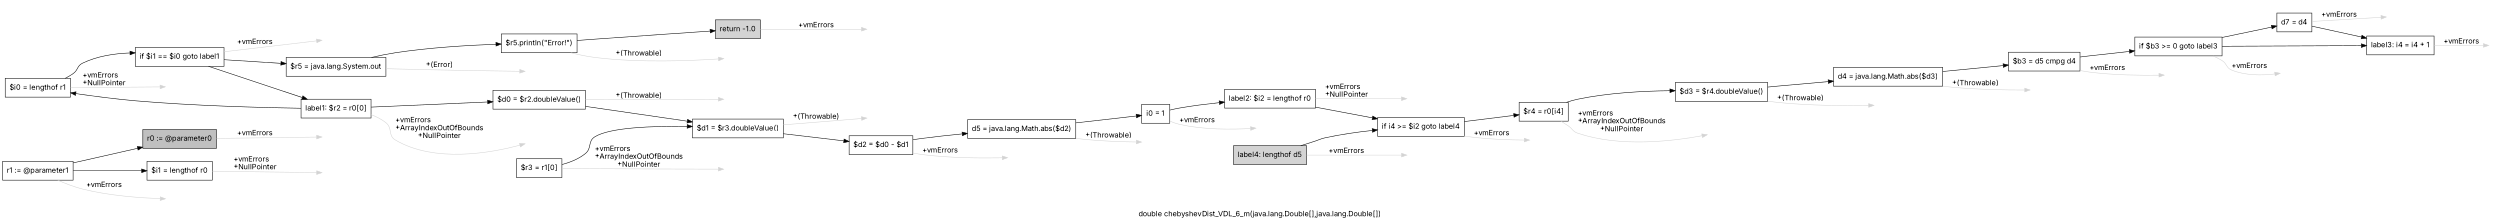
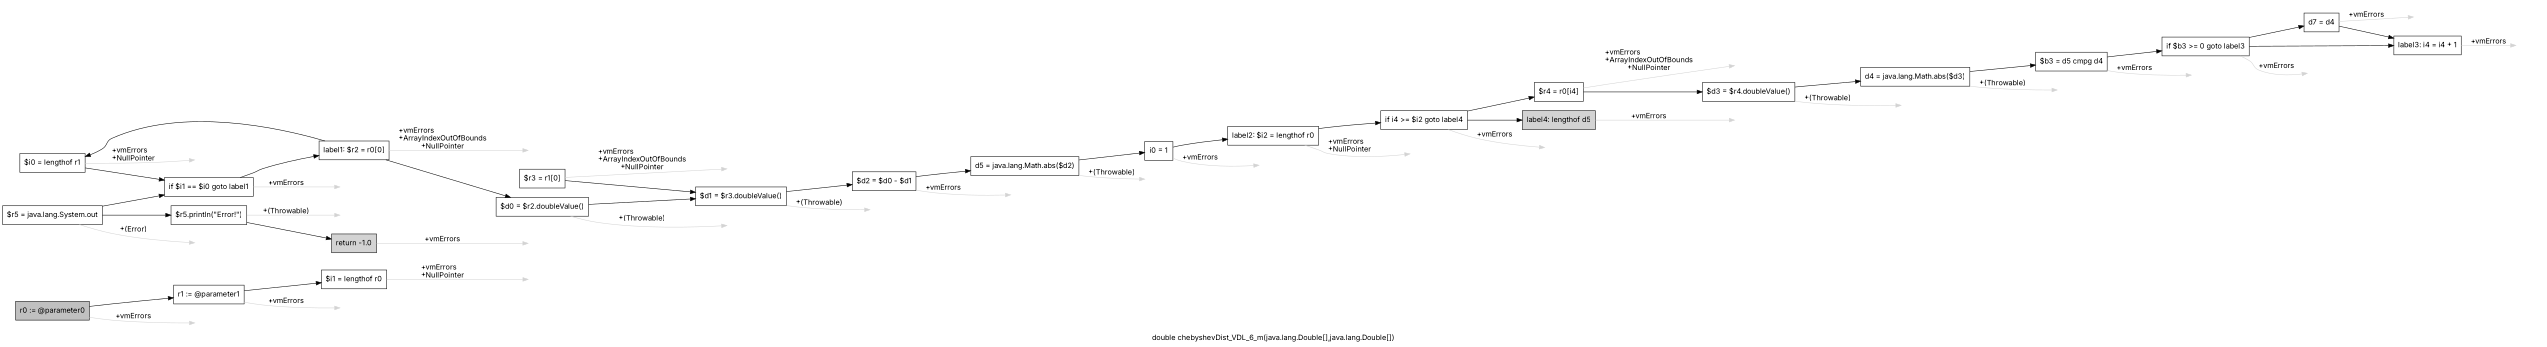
(252, 62) -> (131, 201)
(1336, 136) -> (1492, 120)
(105, 156) -> (129, 302)
